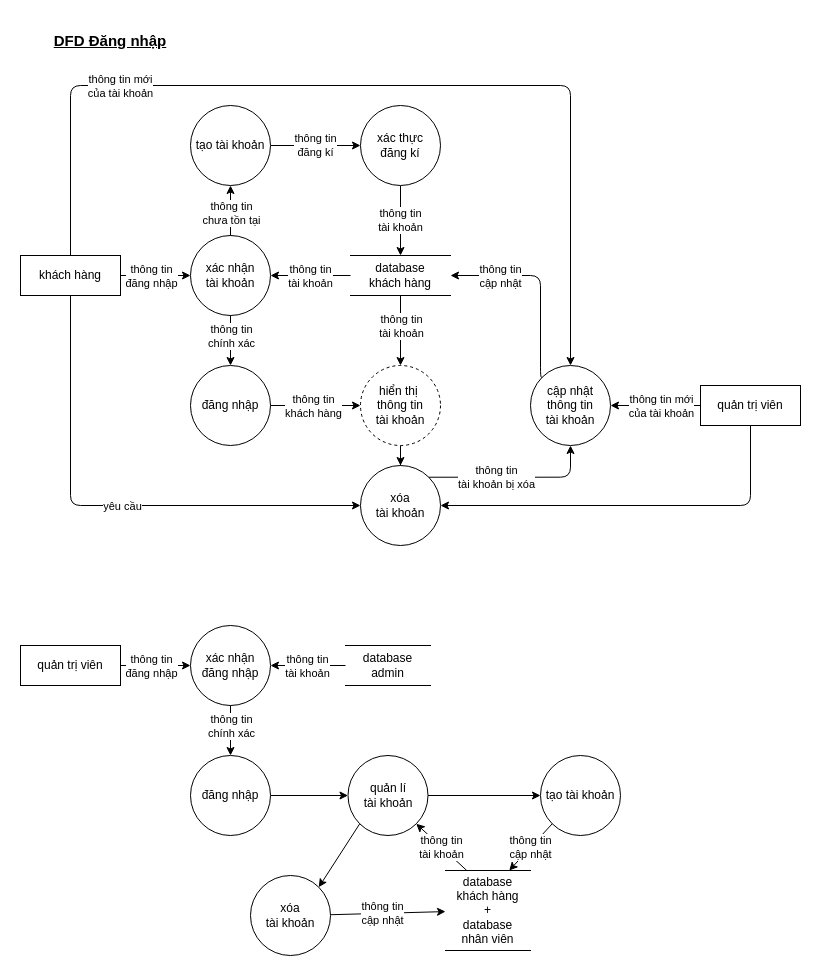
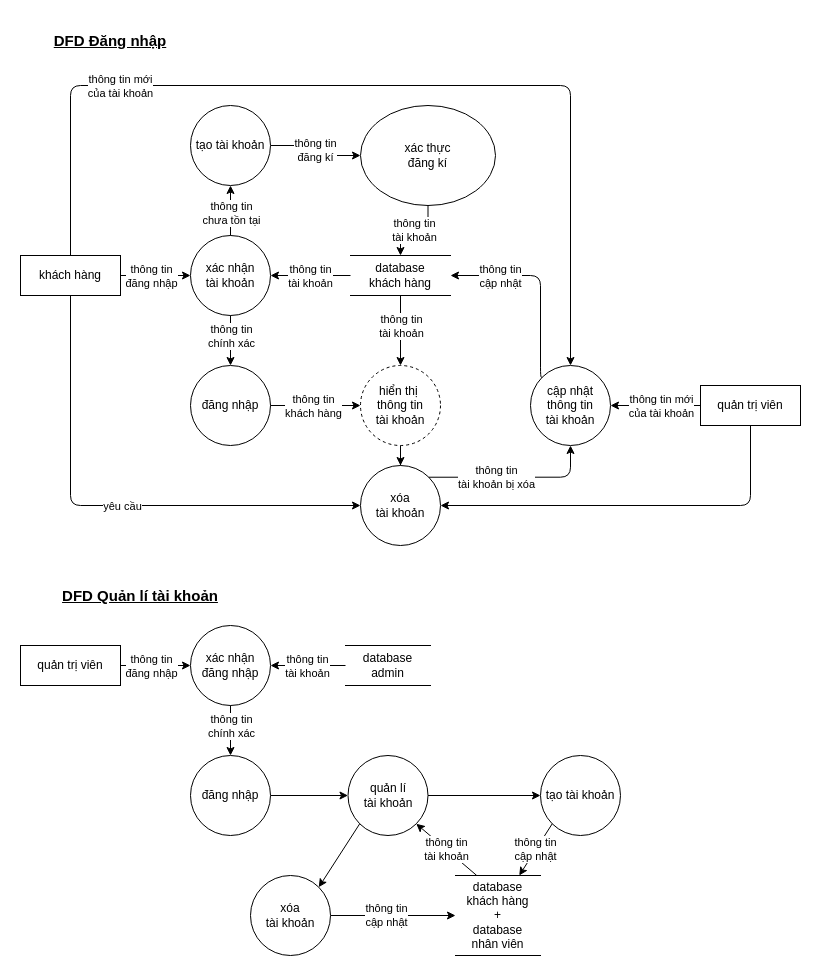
(401, 146) -> (428, 156)
none -> (141, 596)
(488, 911) -> (498, 916)
